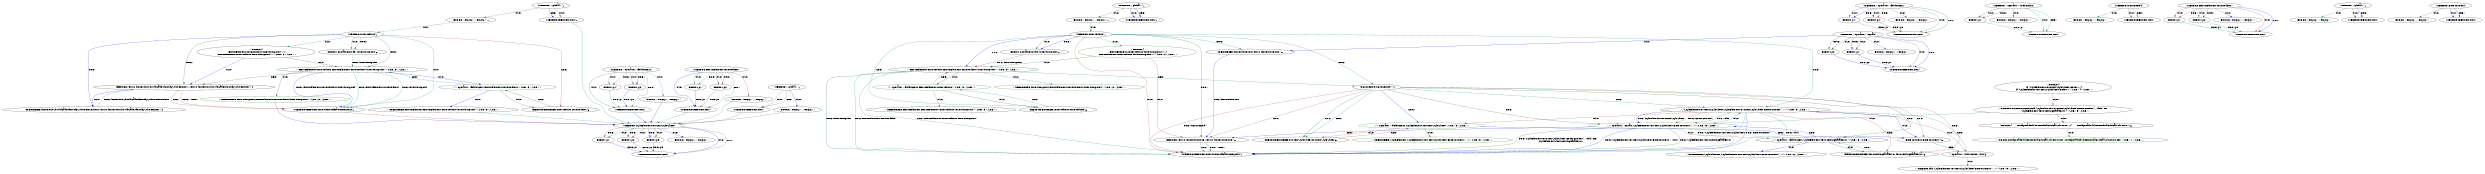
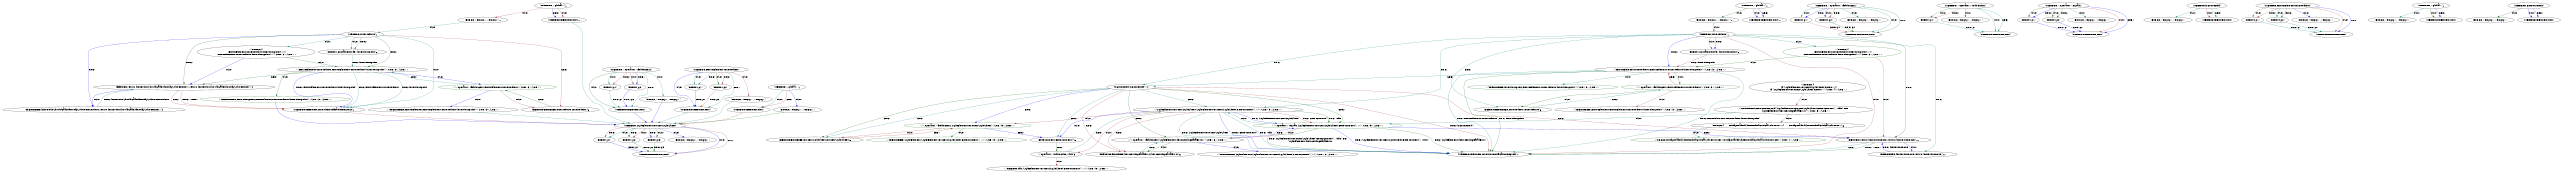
(1563, 43) -> (1908, 145)
